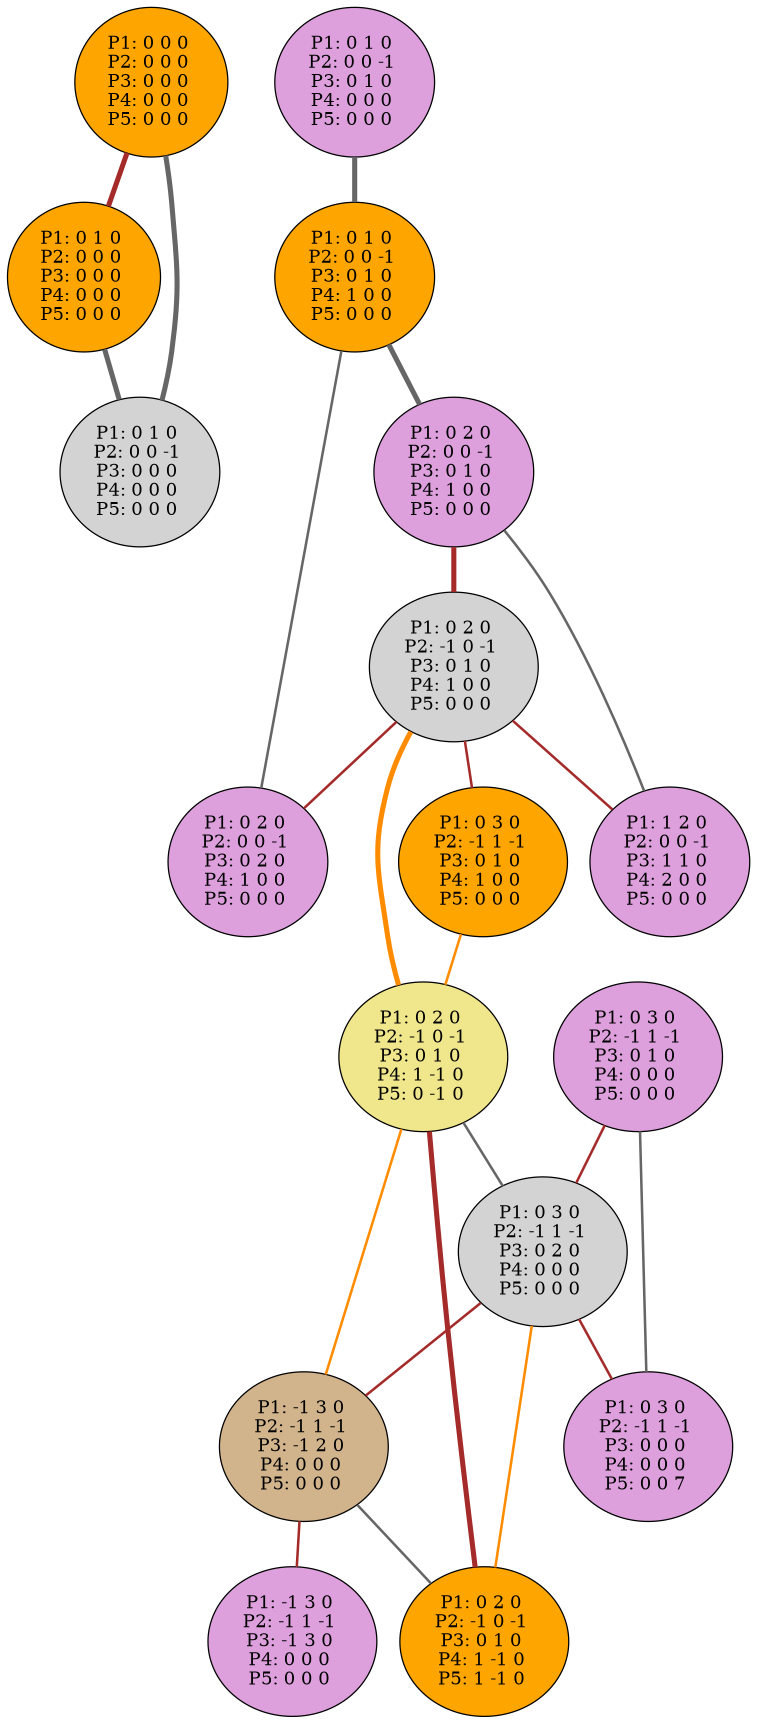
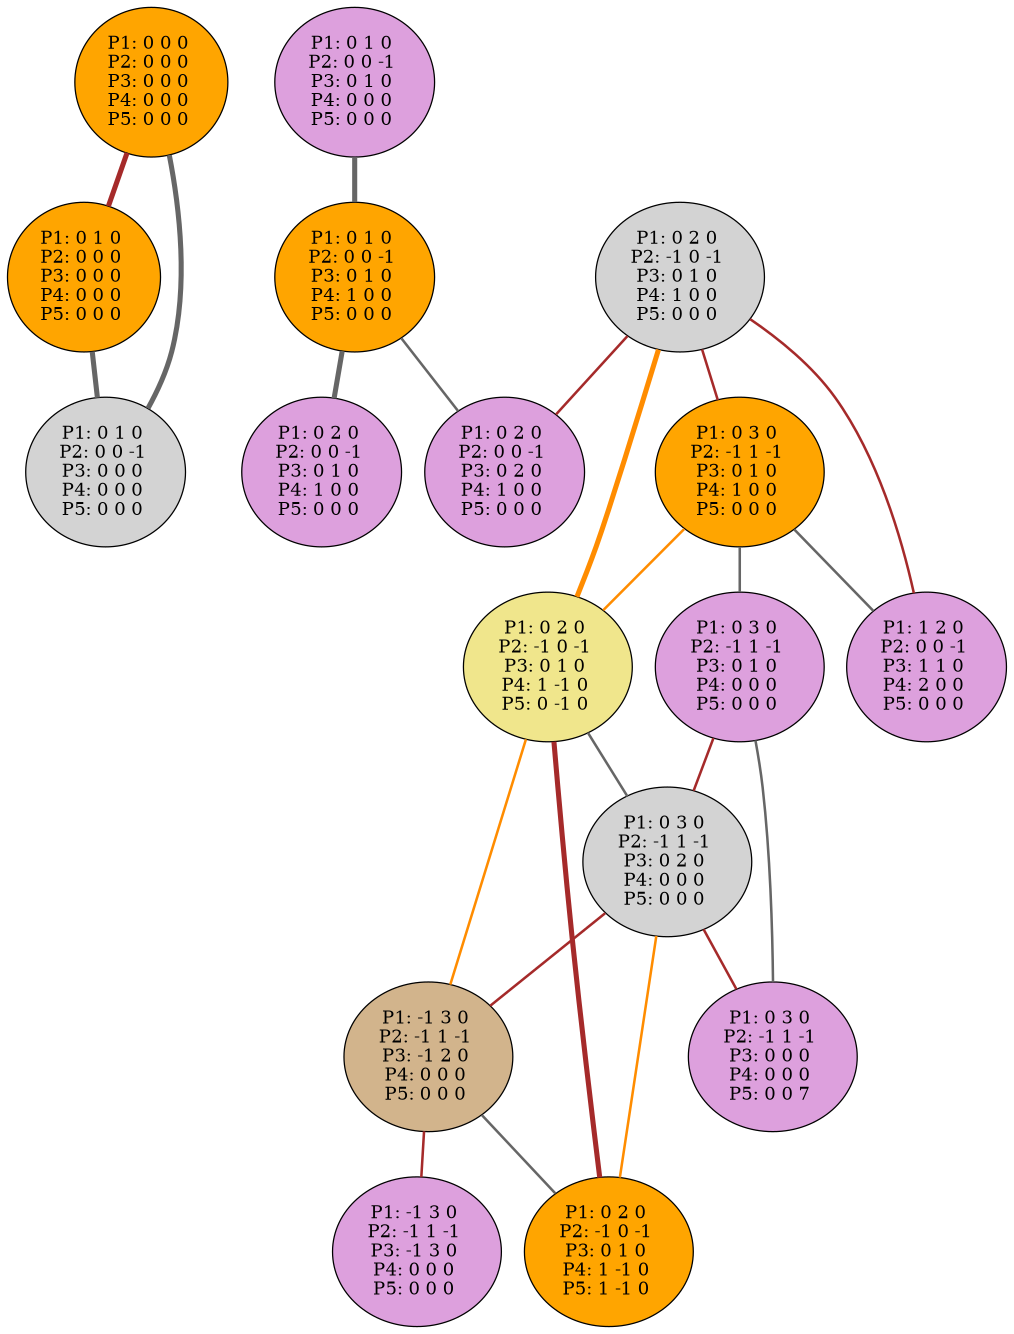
(454, 570) -> none
none -> (740, 570)
(584, 655) -> (834, 570)
